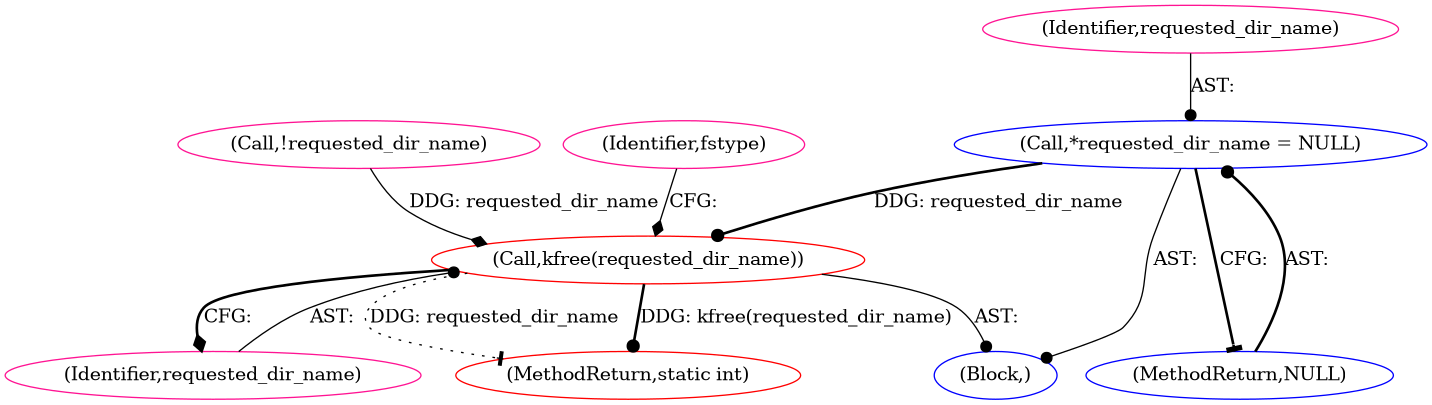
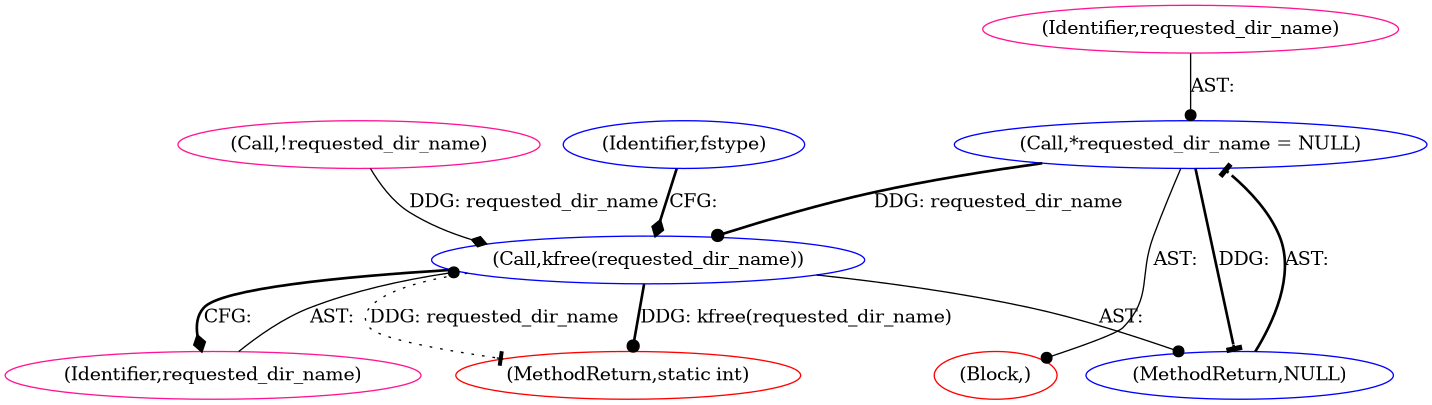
(684, 145) -> (684, 145)
(668, 195) -> (668, 195)
(1284, 258) -> (1284, 258)
(648, 260) -> (648, 260)
(1247, 260) -> (1247, 260)
(912, 290) -> (997, 301)
(996, 375) -> (996, 375)
